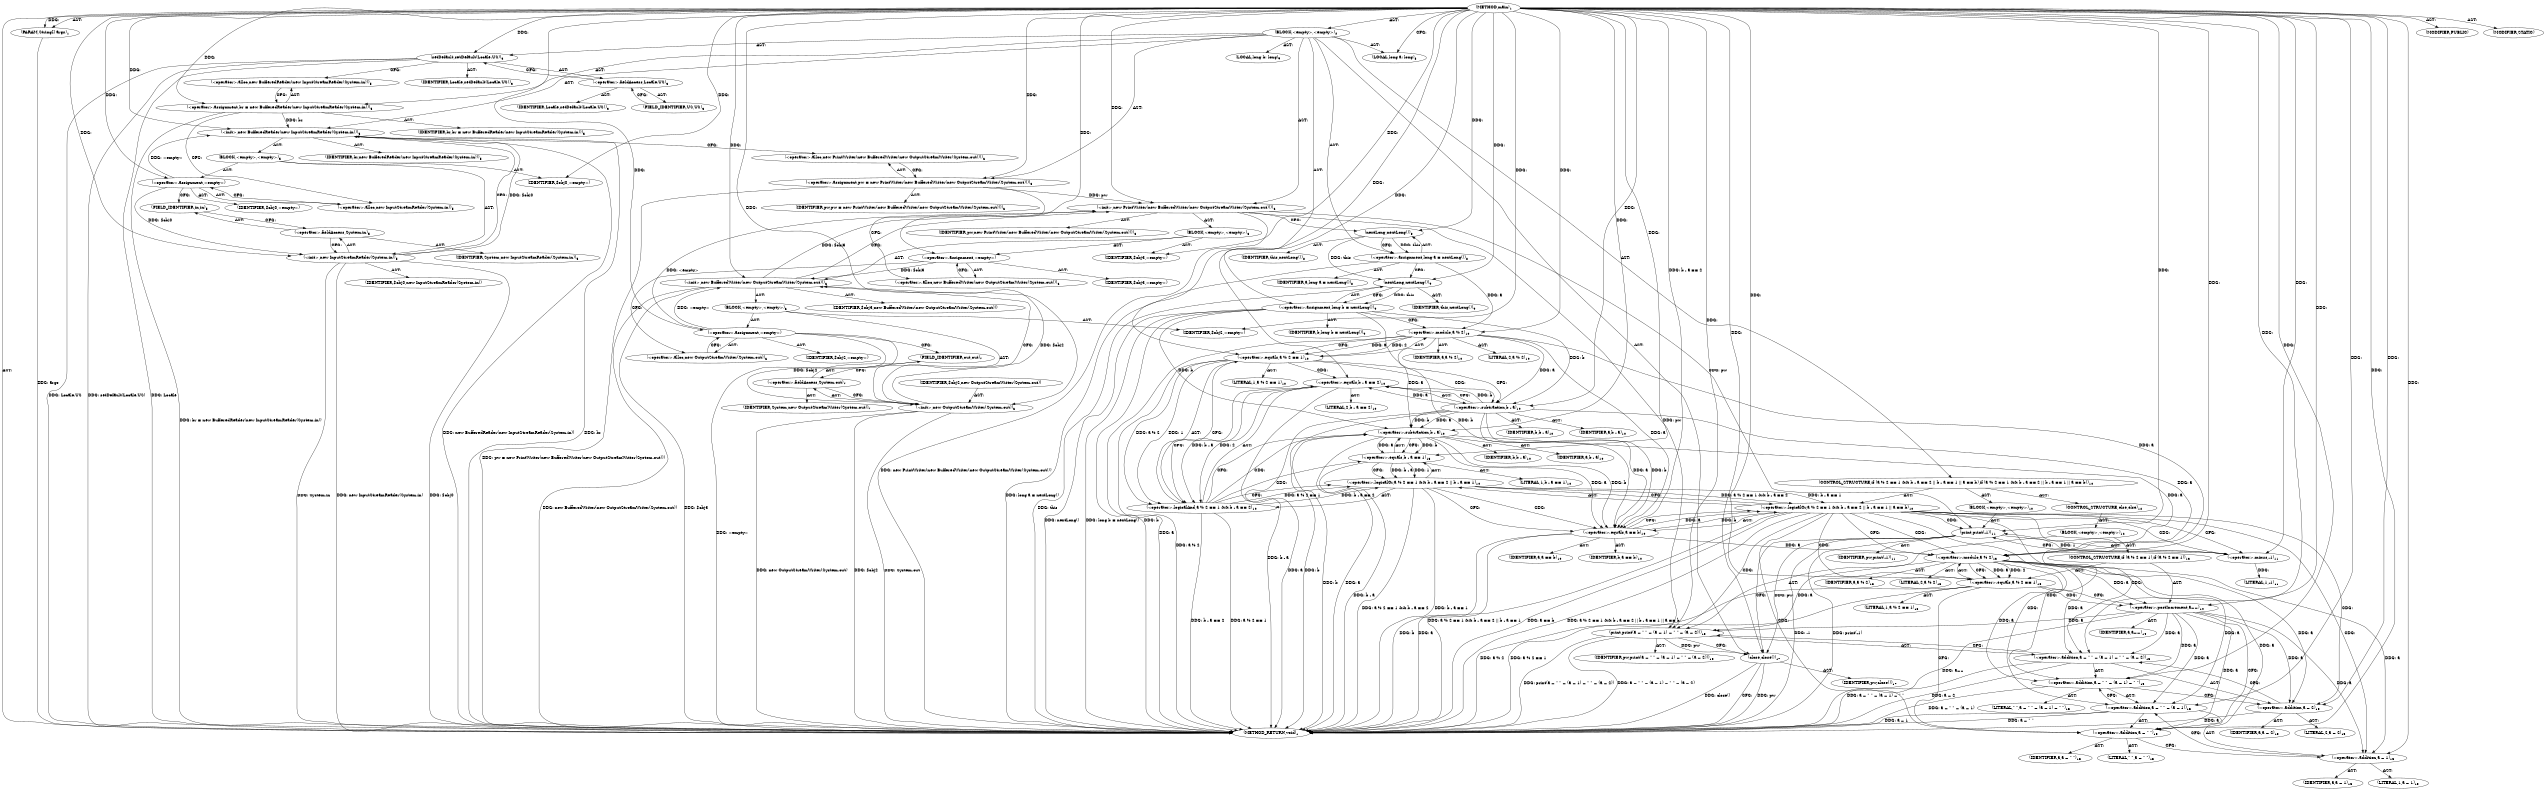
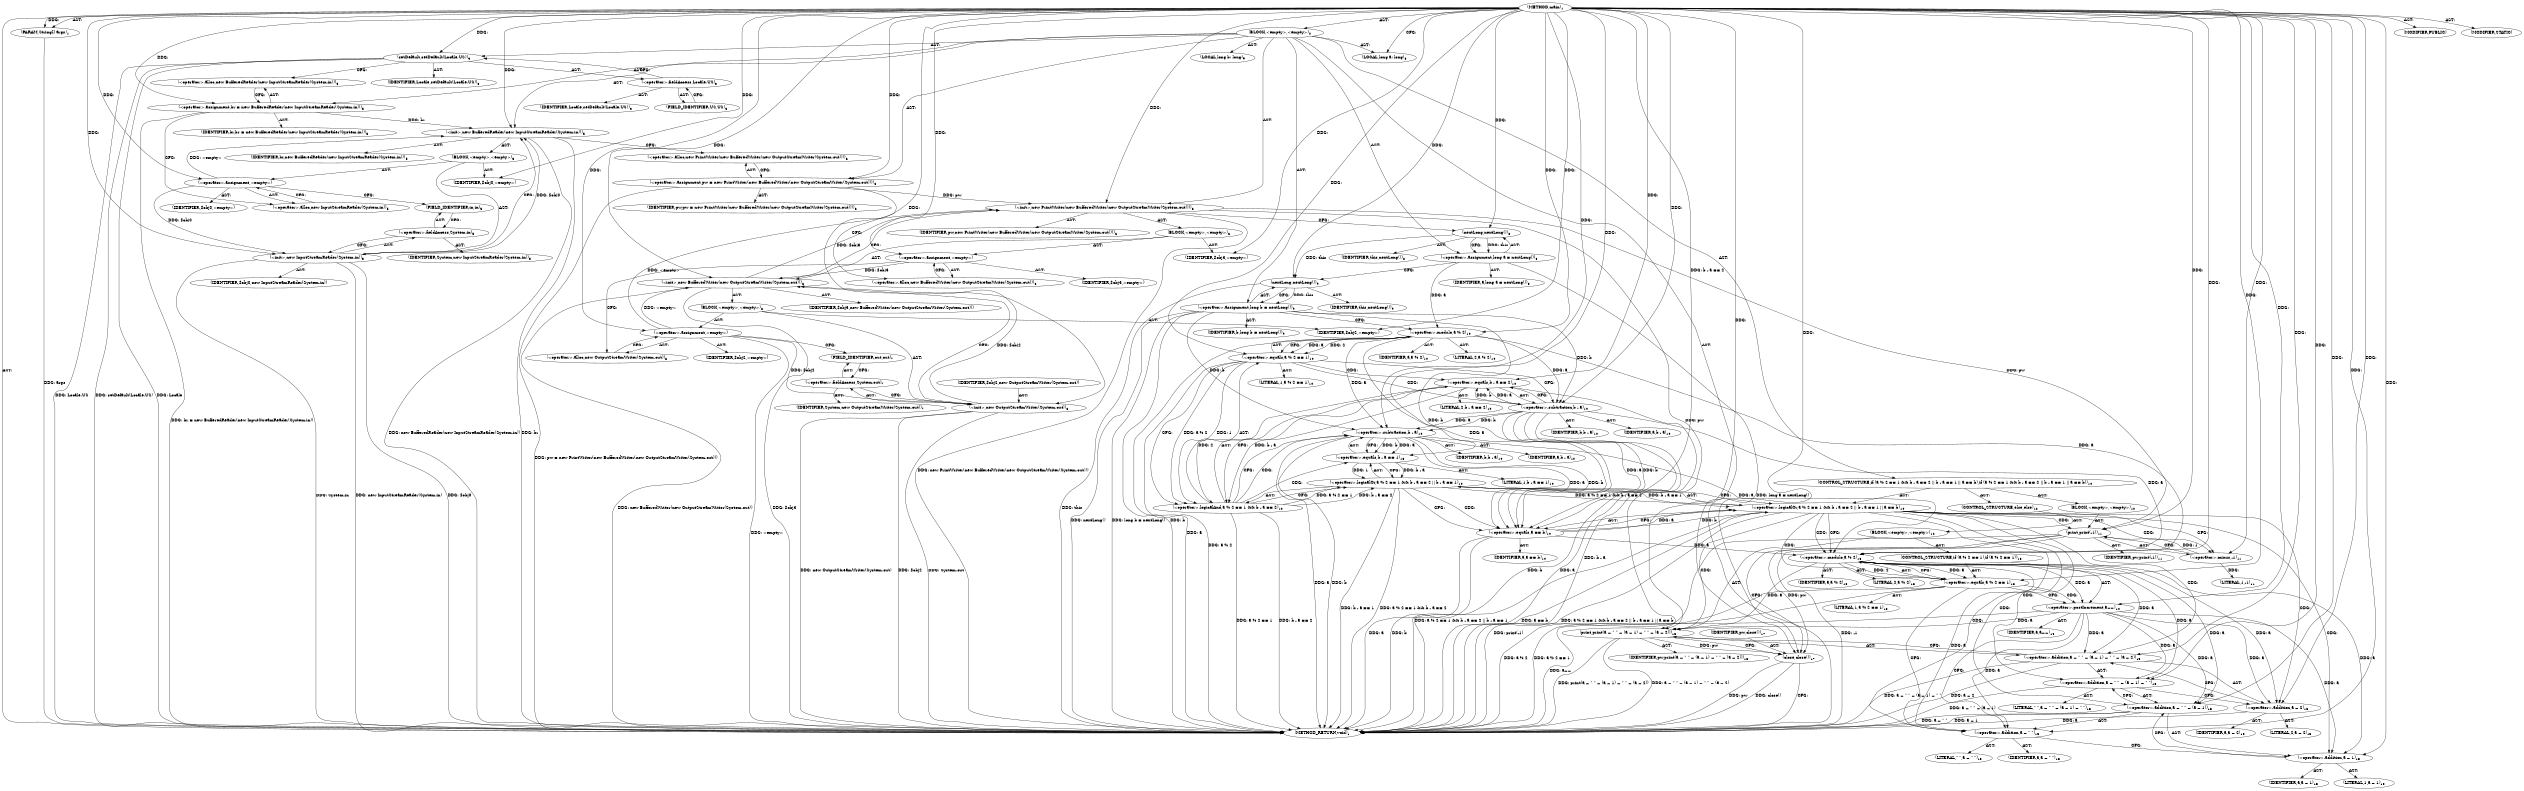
(1616, 558) -> none
(1374, 572) -> none
(1814, 670) -> (1766, 646)
